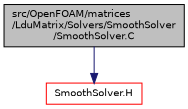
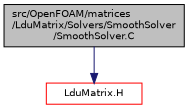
(94, 94) -> (94, 94)
